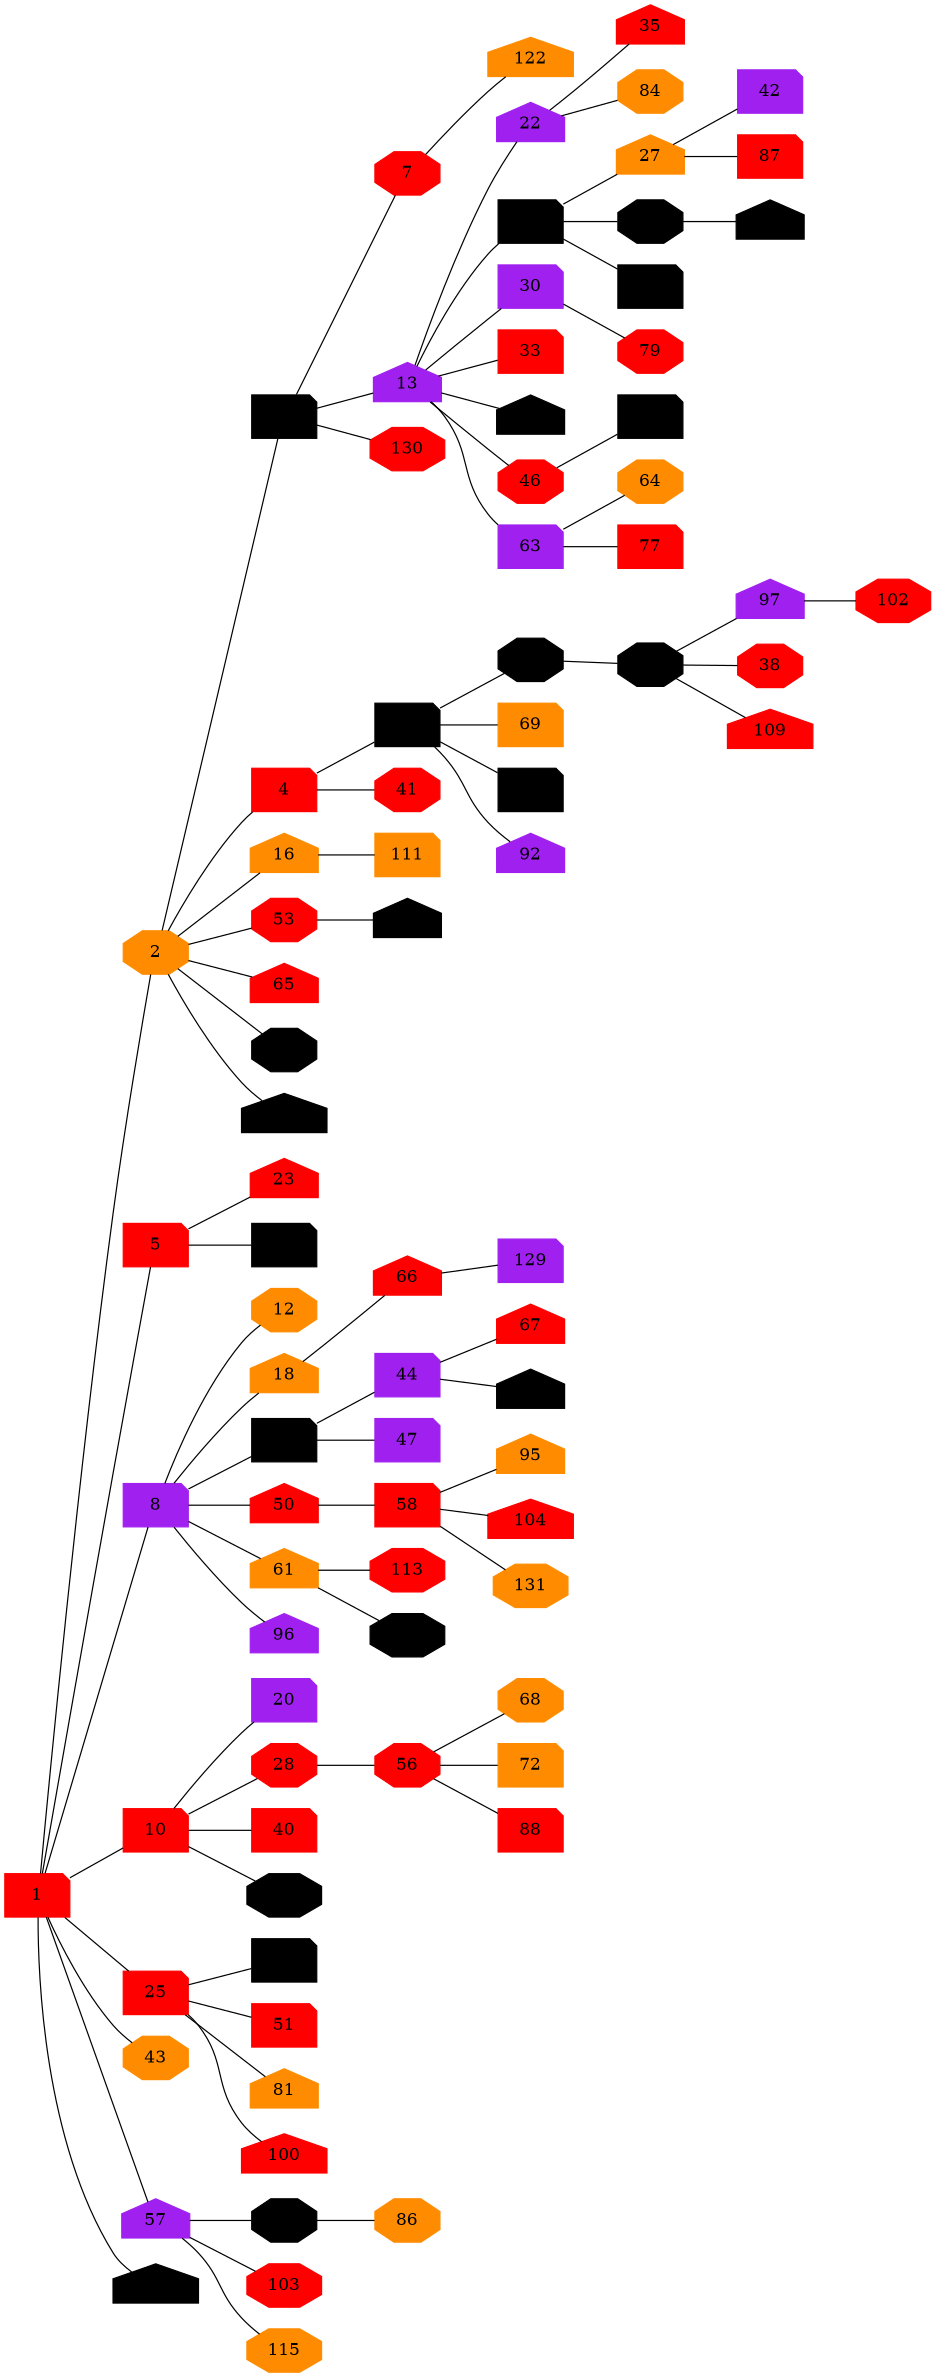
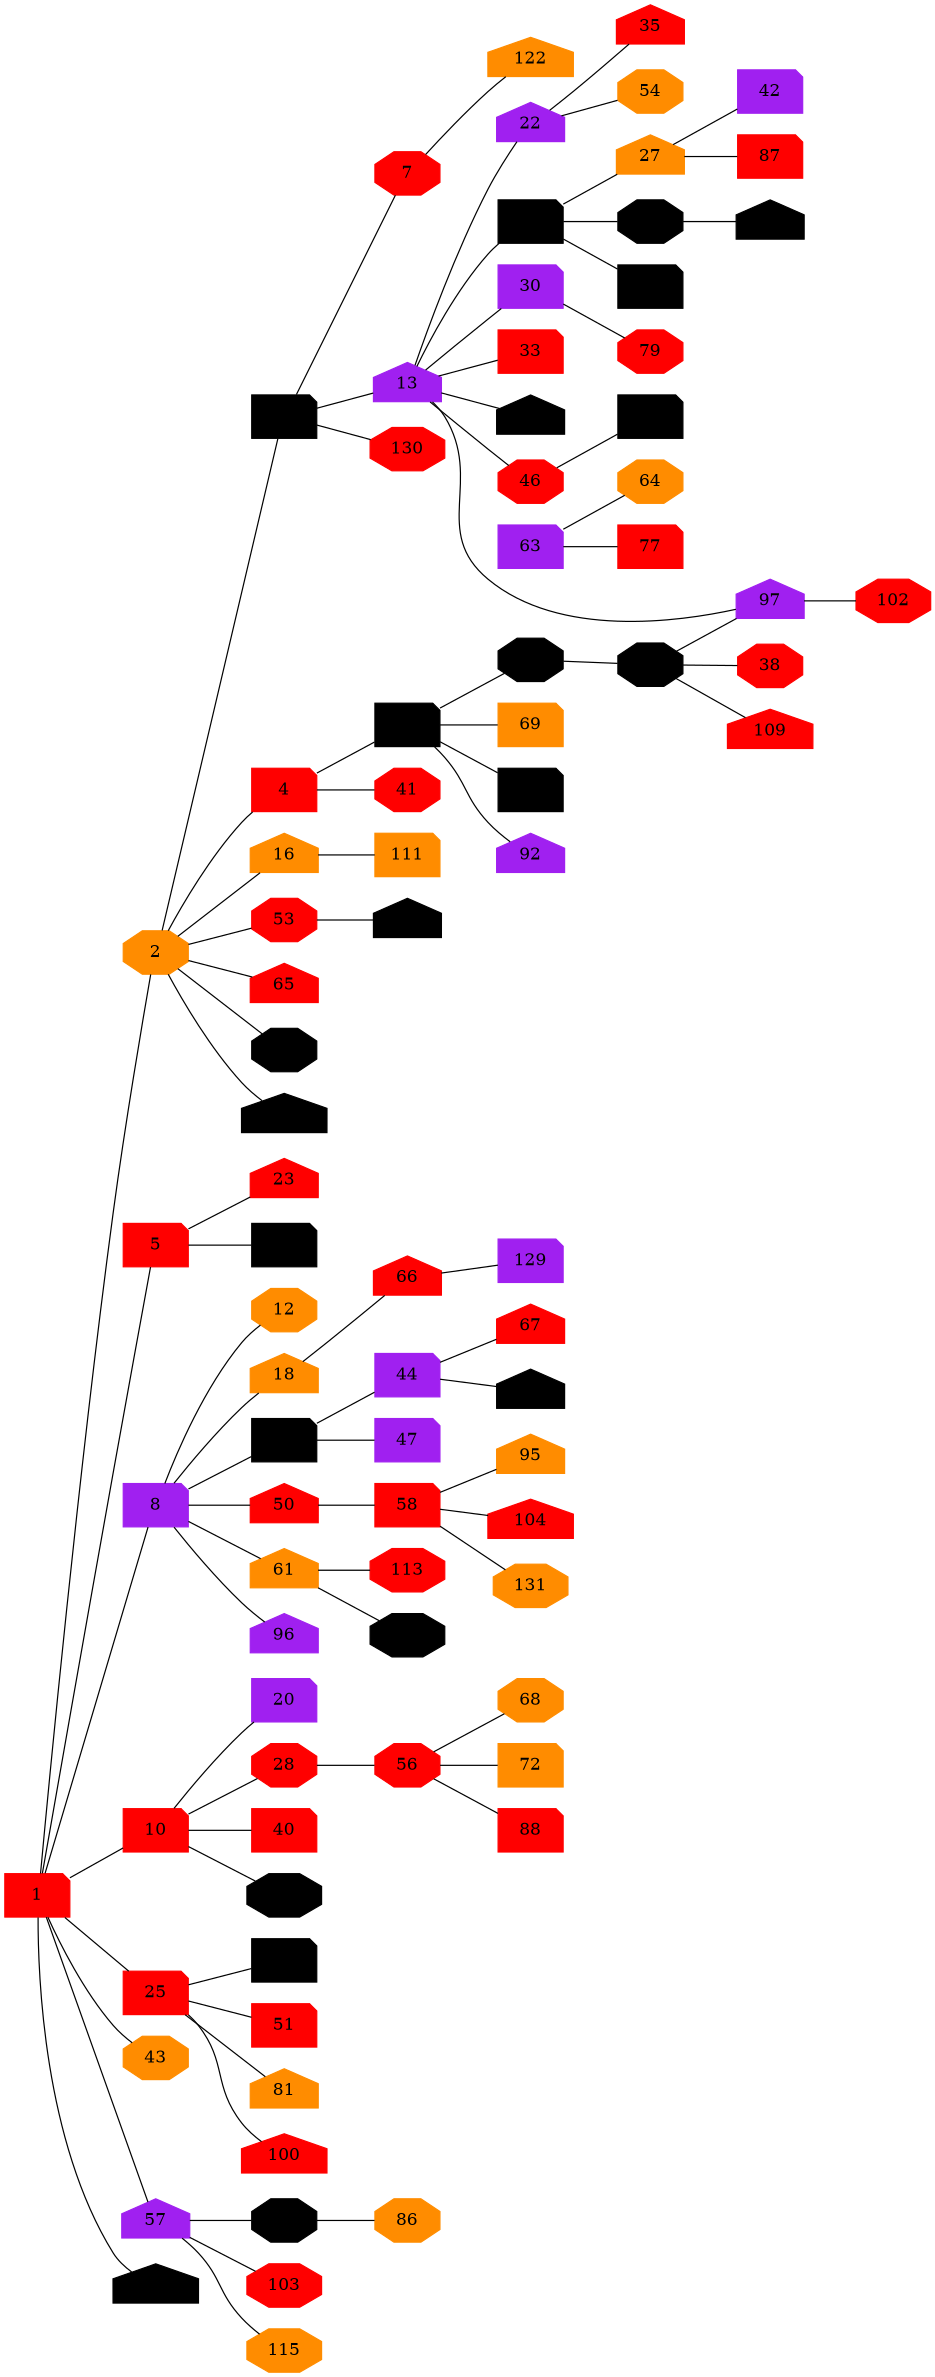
(650, 92) -> (650, 92)
(465, 463) -> (515, 597)
